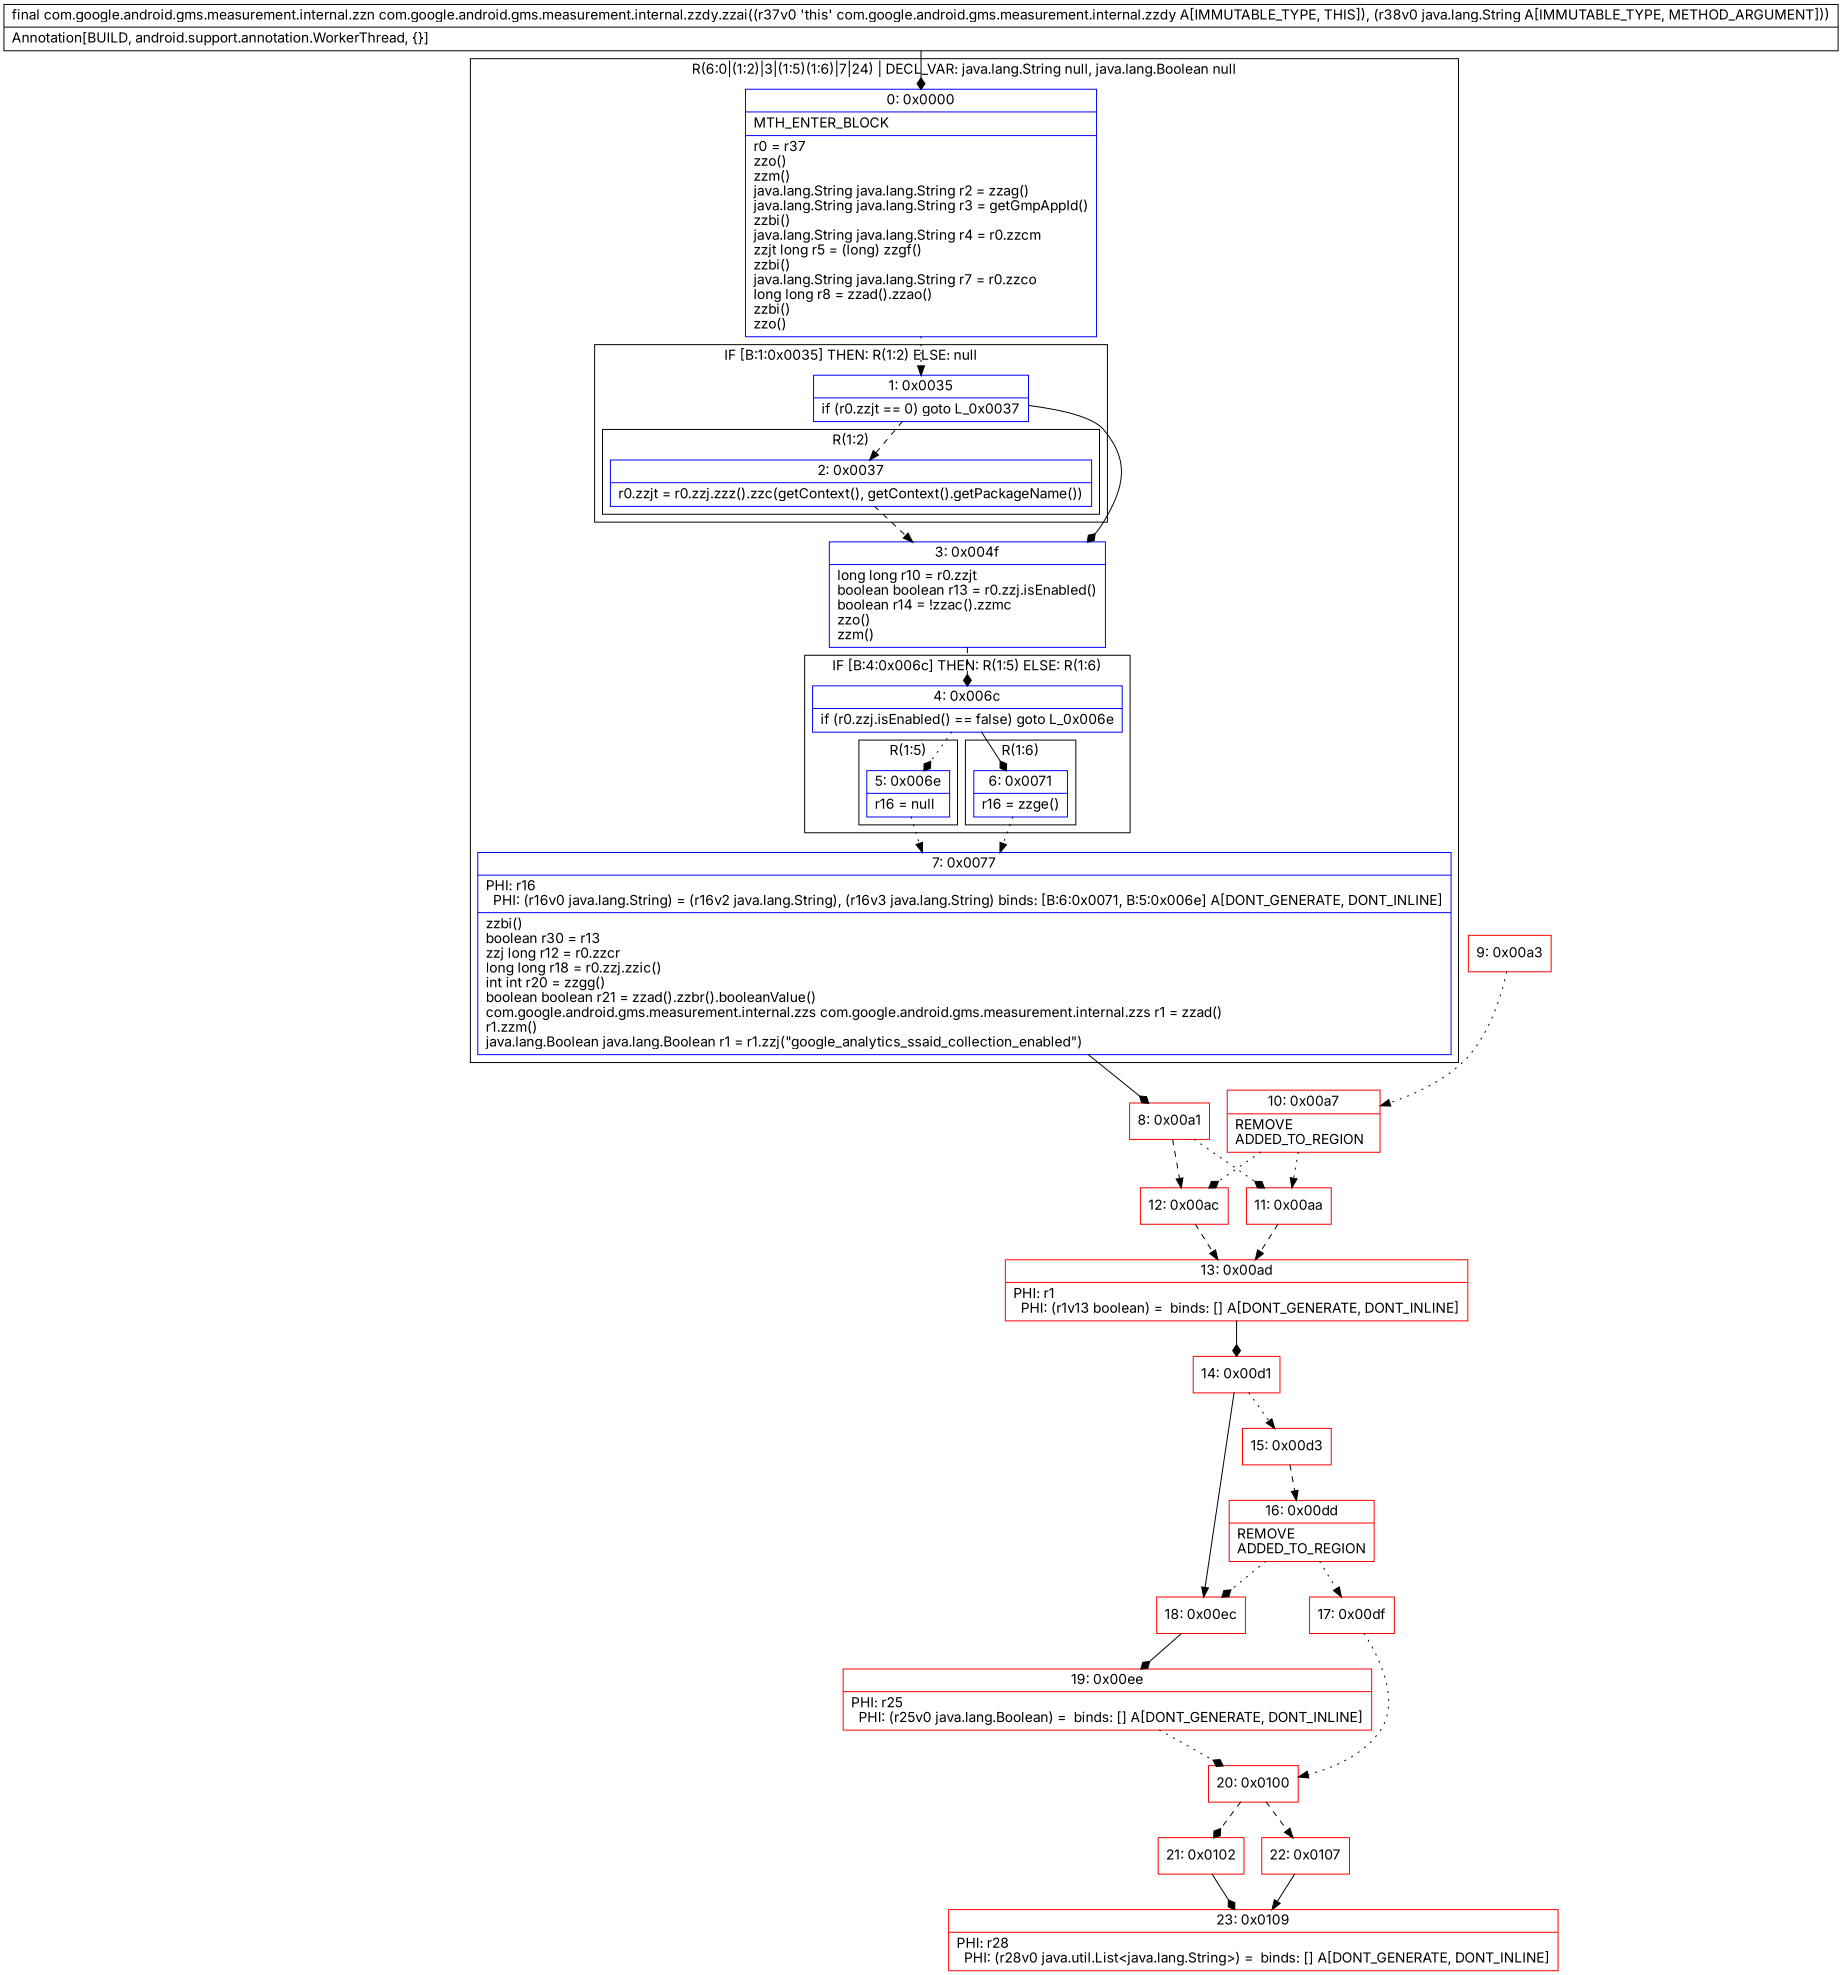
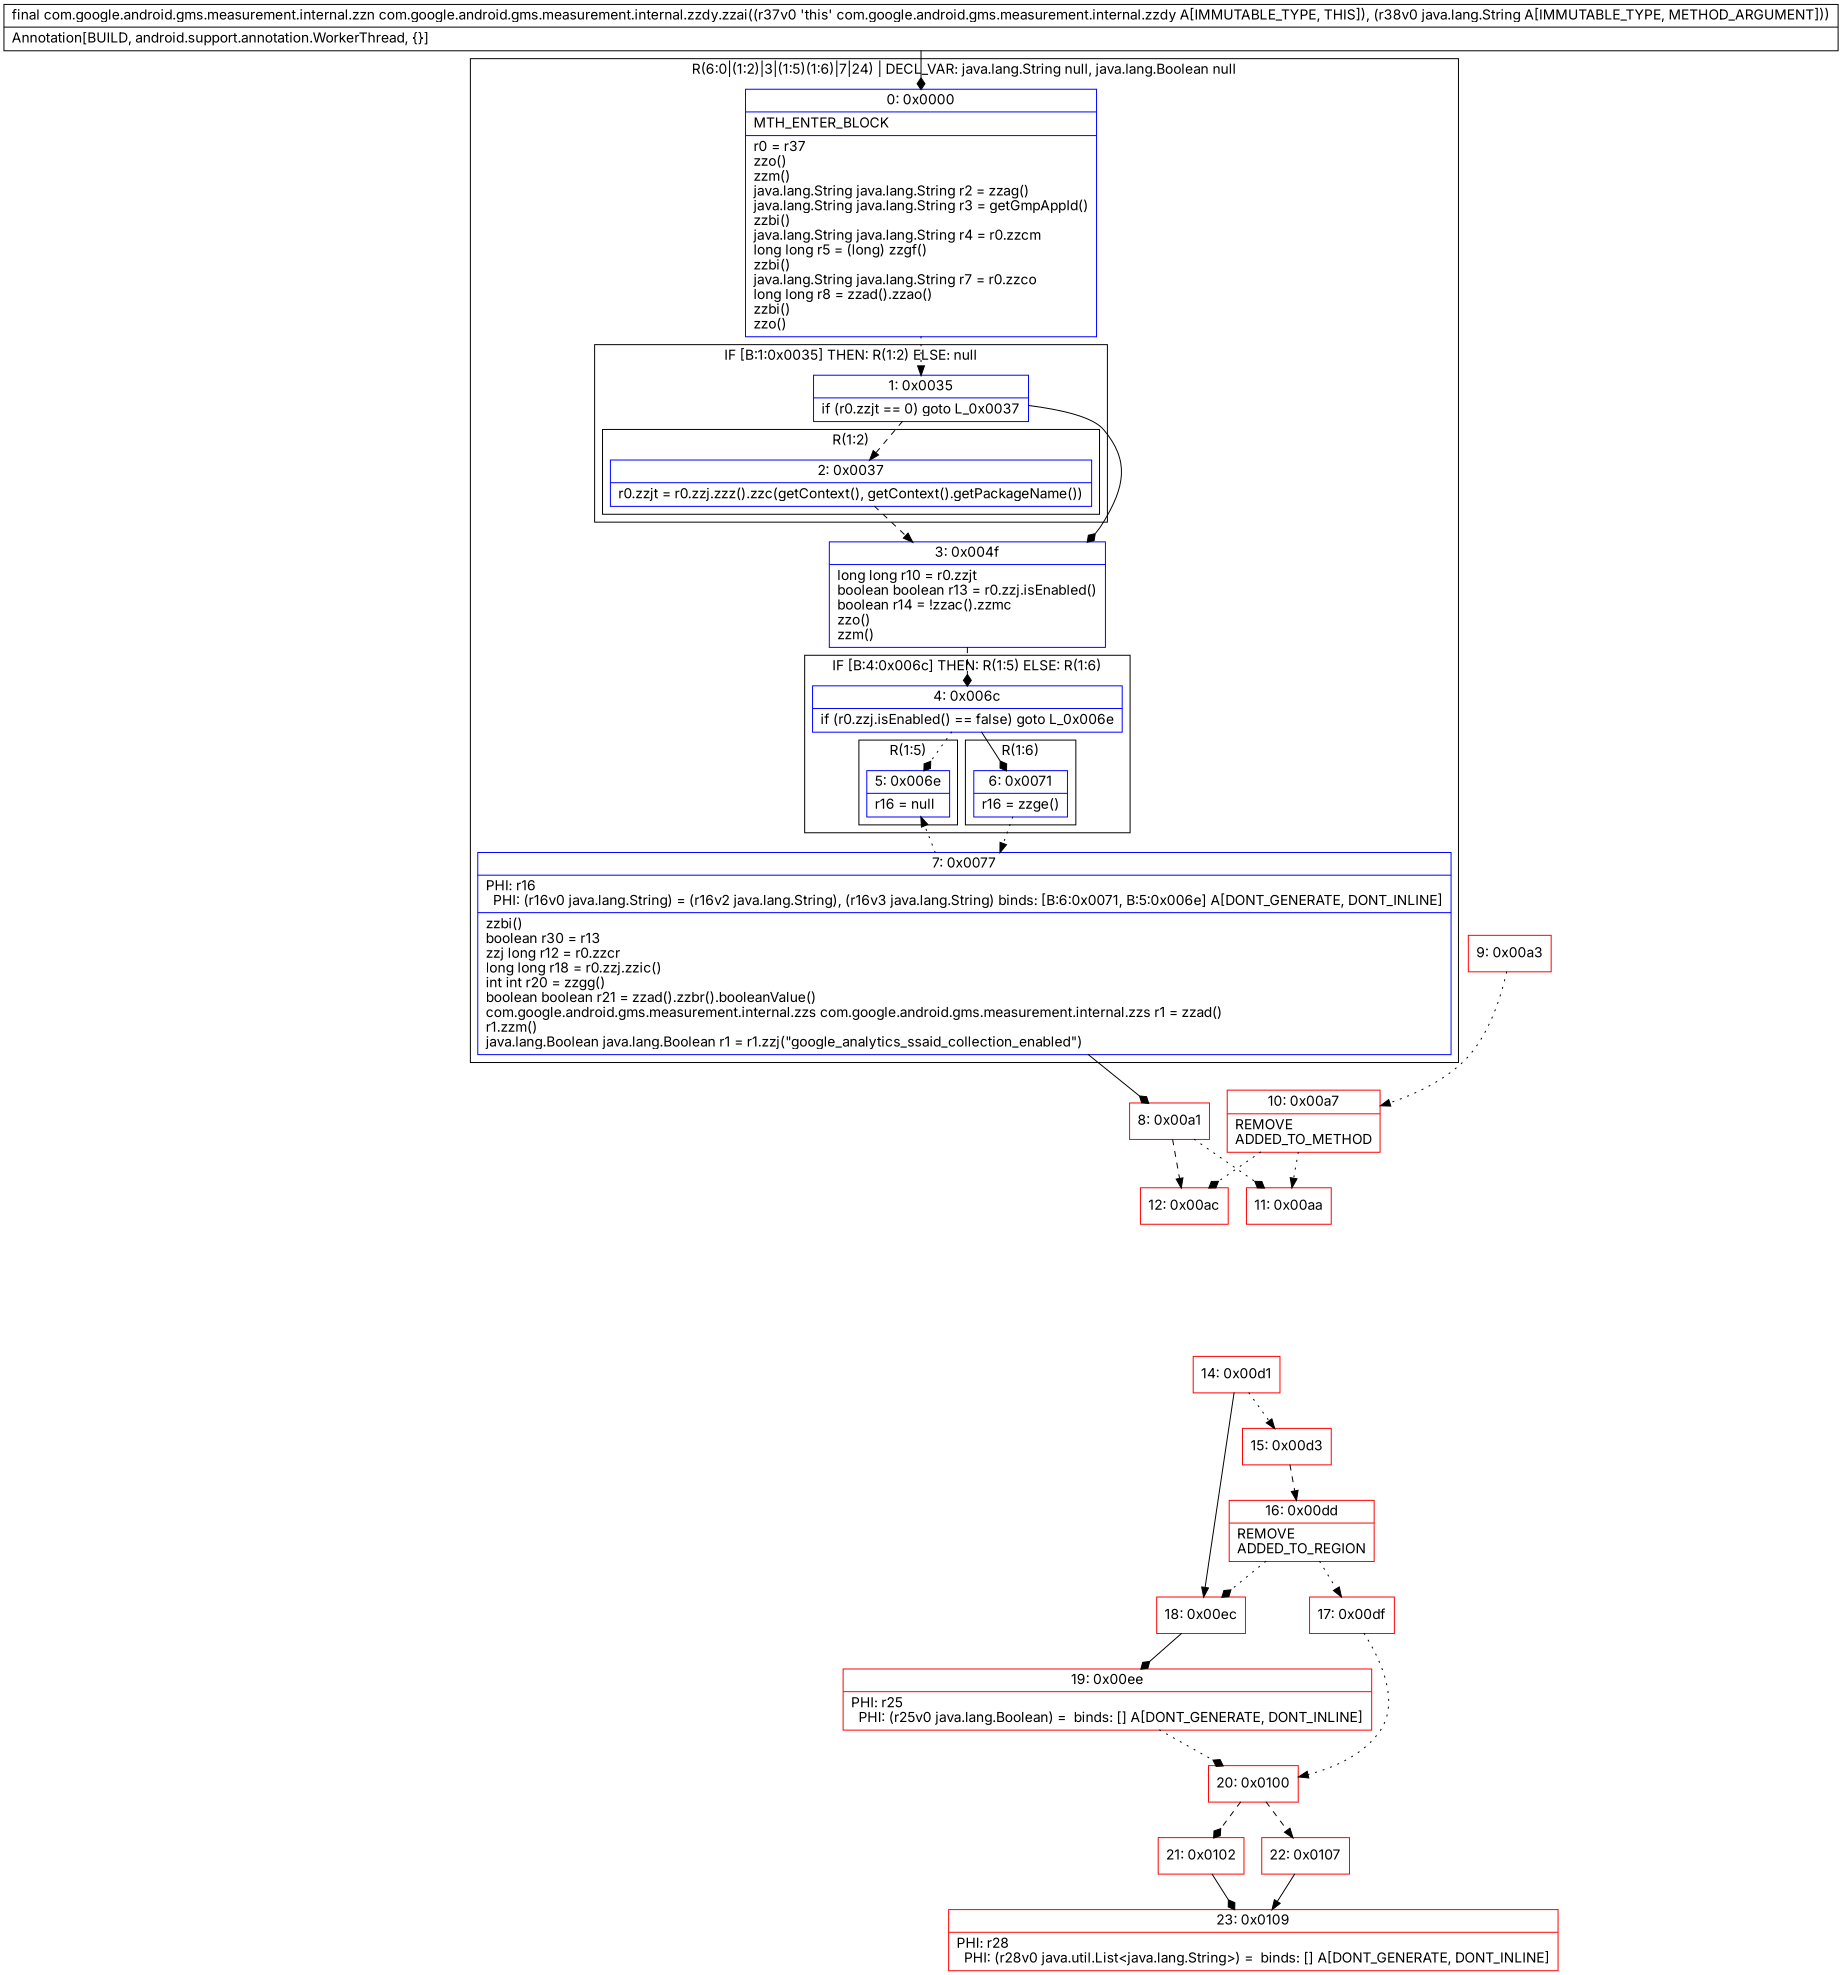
(838, 250) -> (841, 250)
(915, 830) -> (930, 839)
(1300, 1140) -> (1304, 1140)
(1237, 1290) -> none
